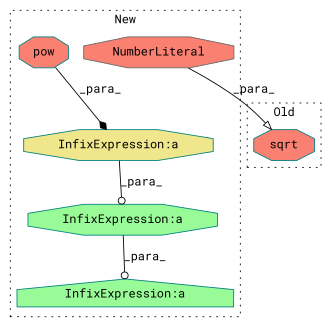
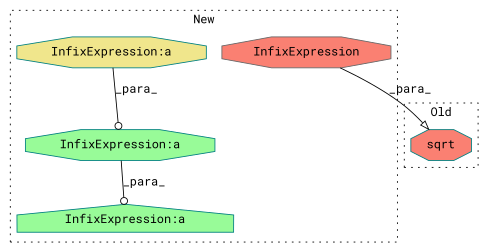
(44, 52) -> none
(159, 52) -> (306, 52)
